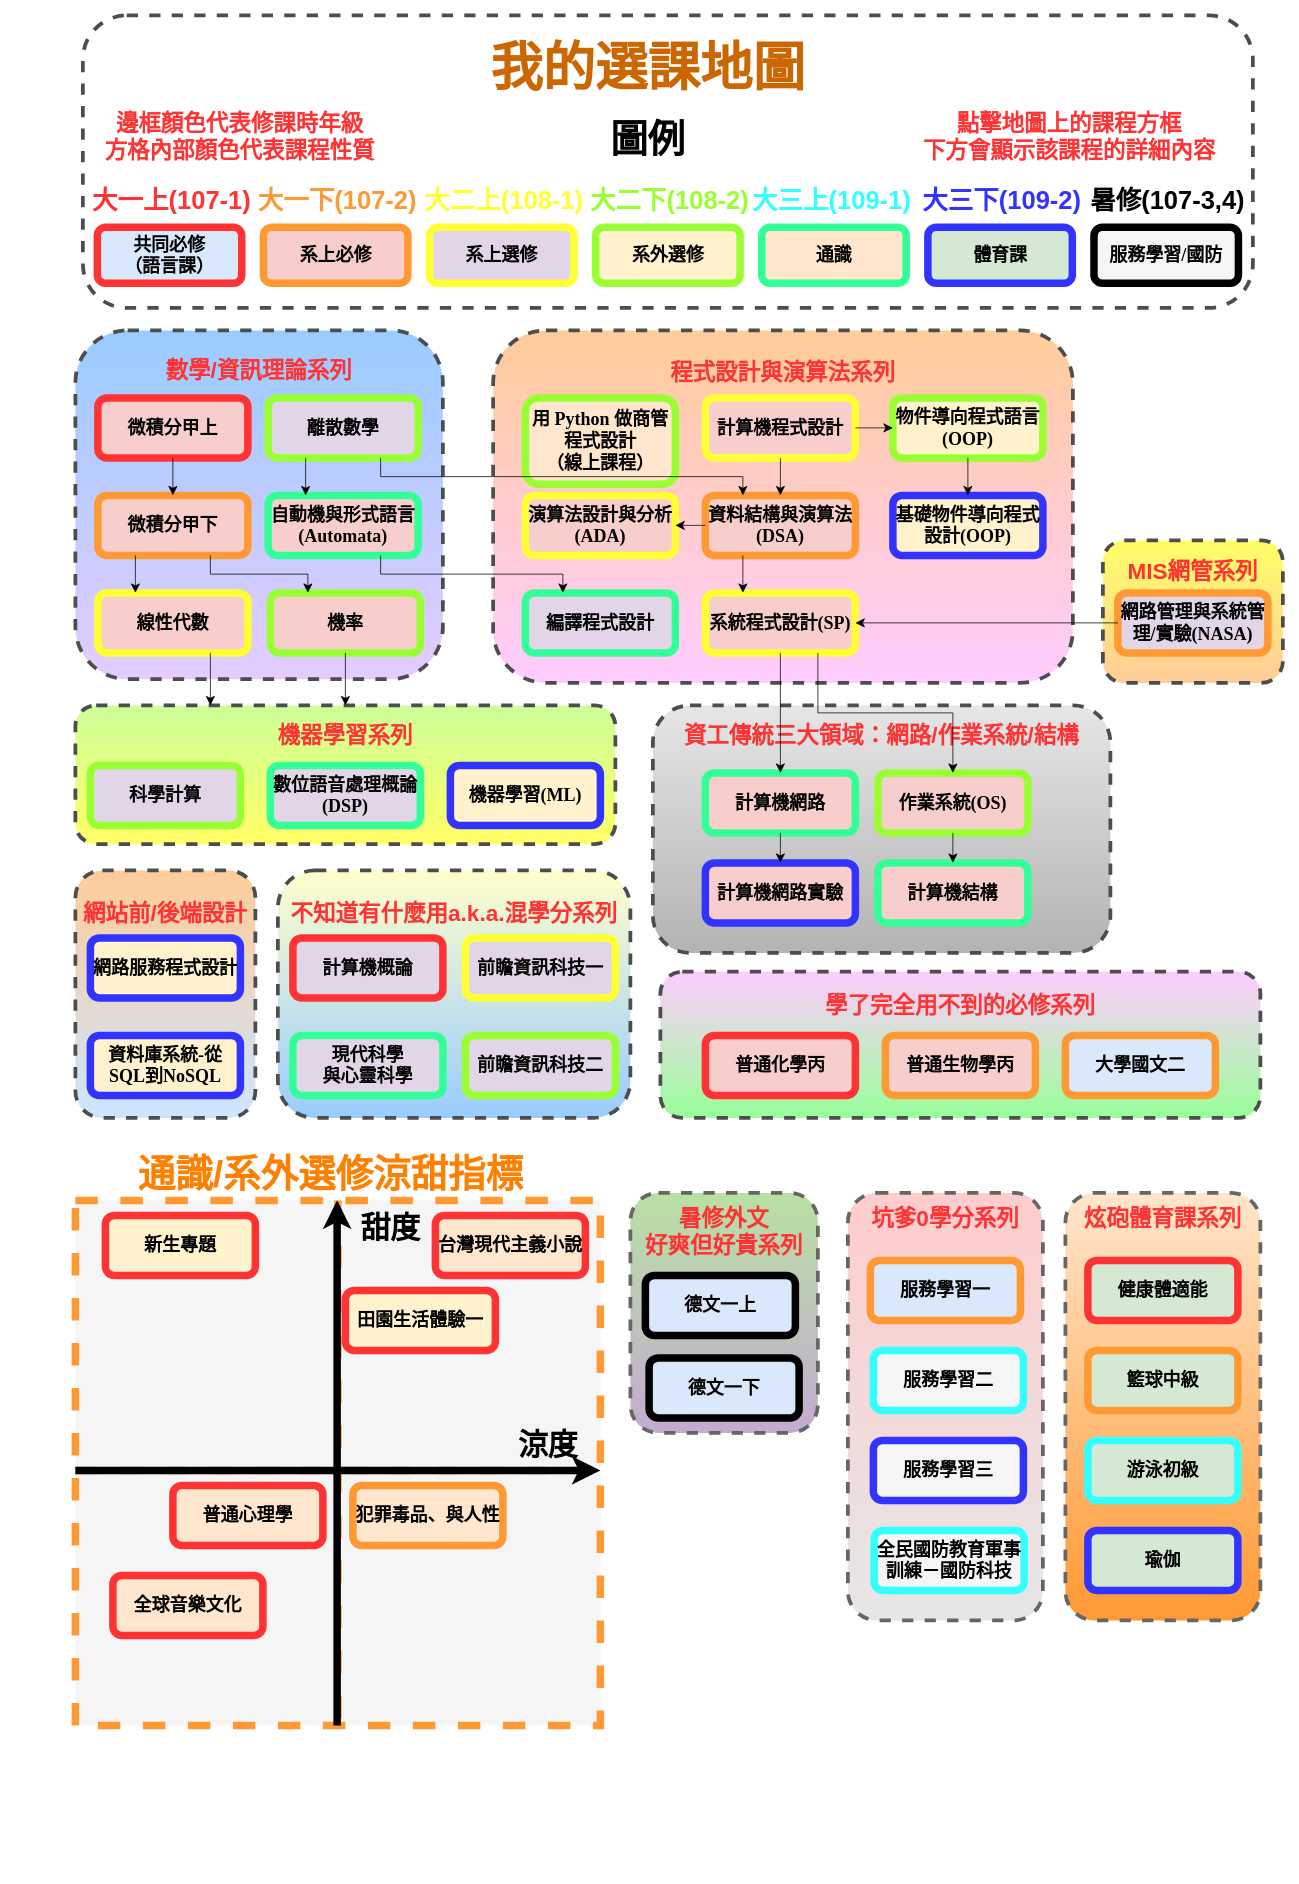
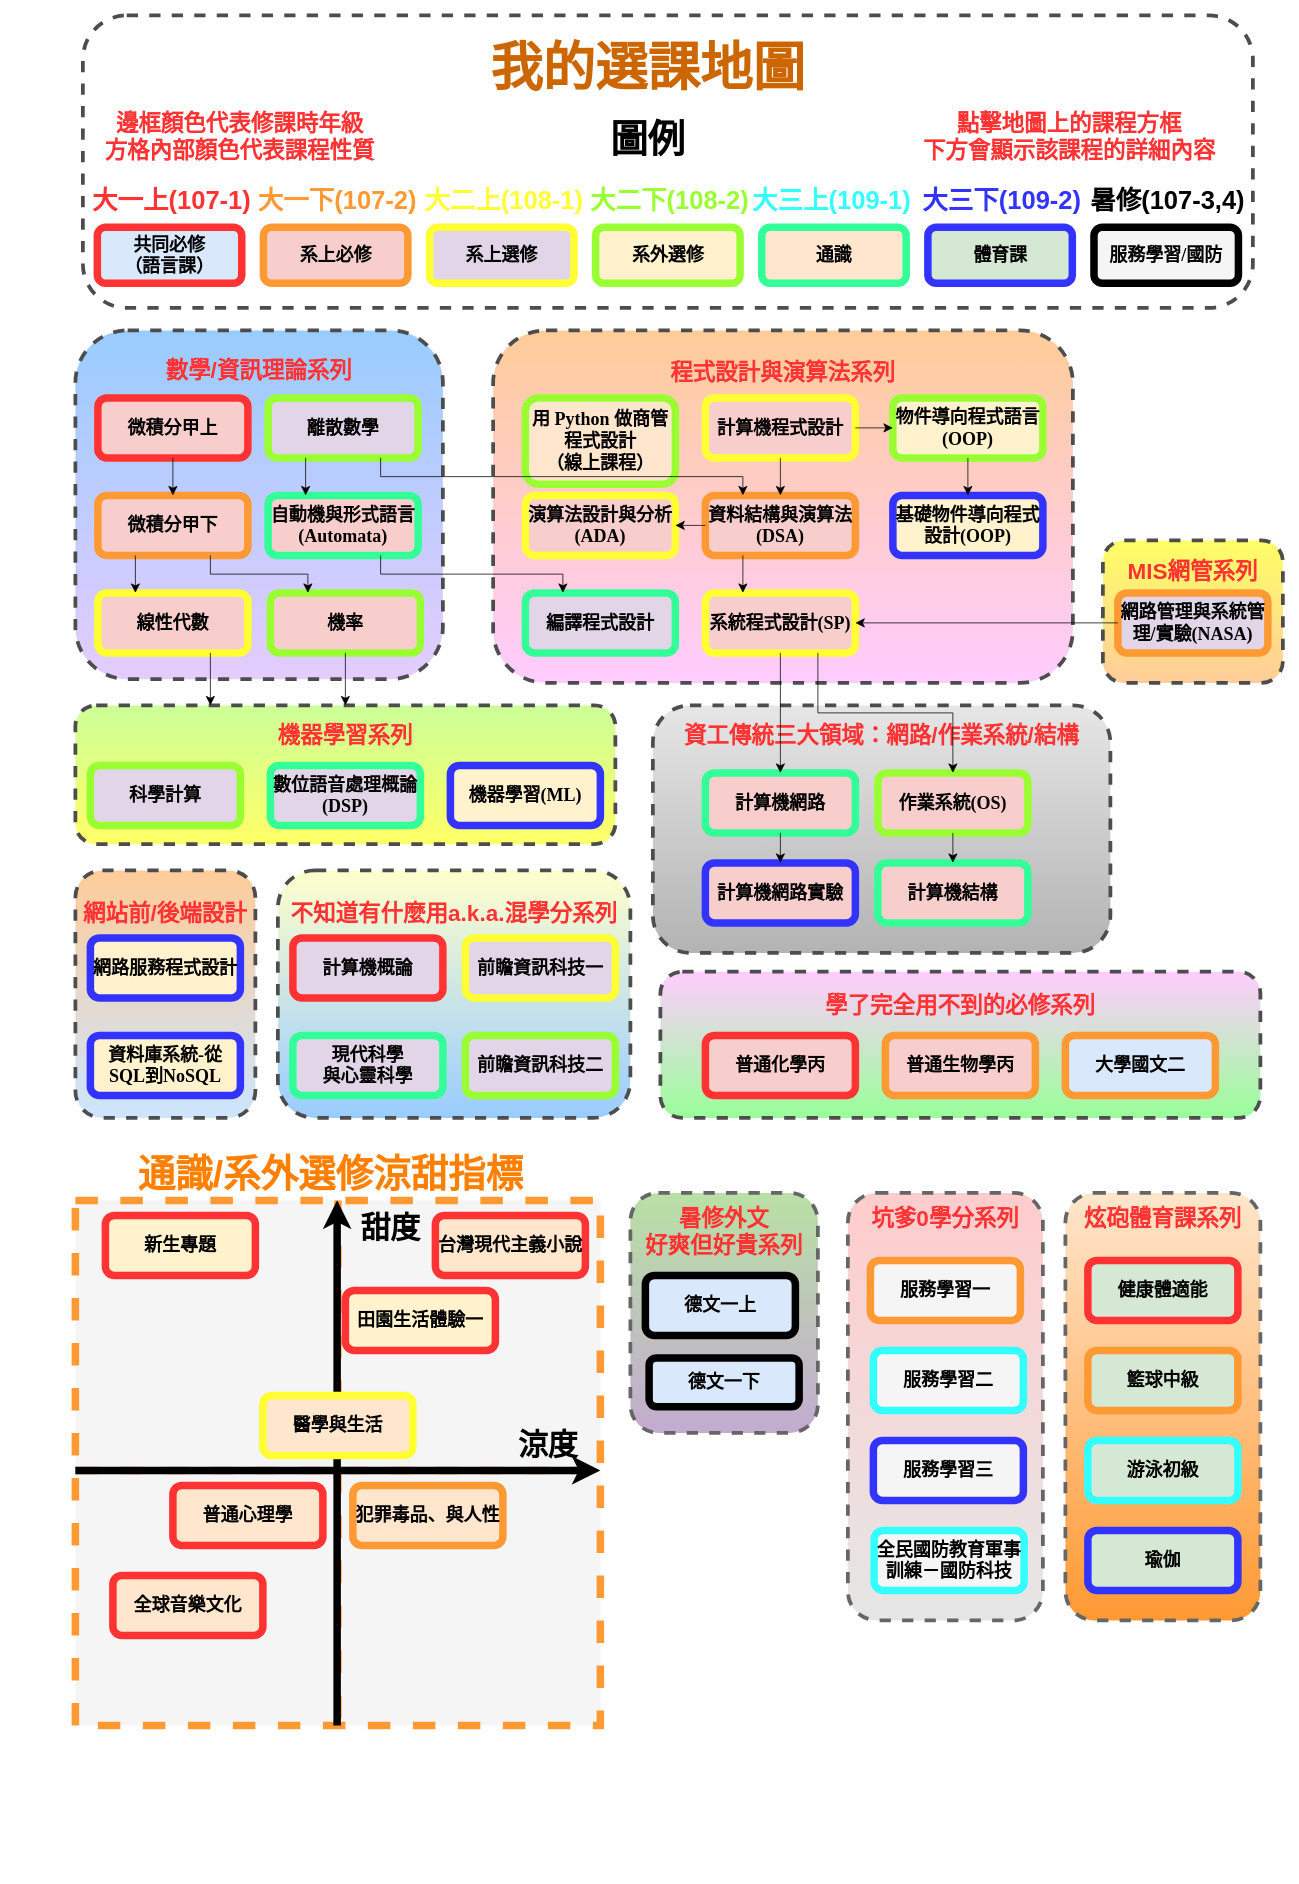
(945, 1290) -> (945, 1290)
(724, 1388) -> (724, 1382)
none -> (338, 1425)
